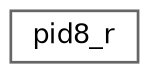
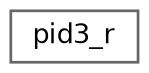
(74, 37) -> (74, 37)
